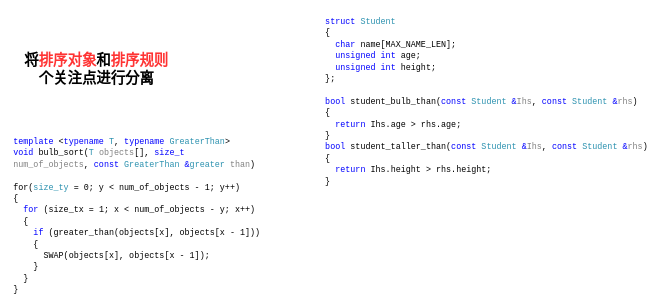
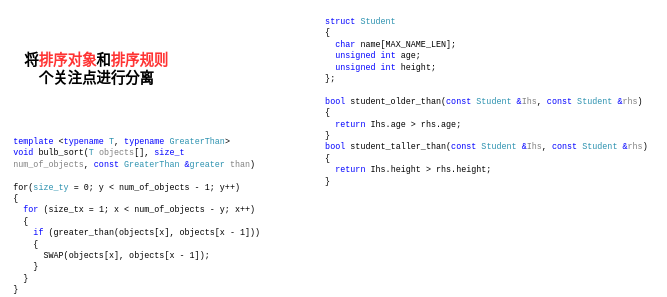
(445, 77) -> (445, 77)
